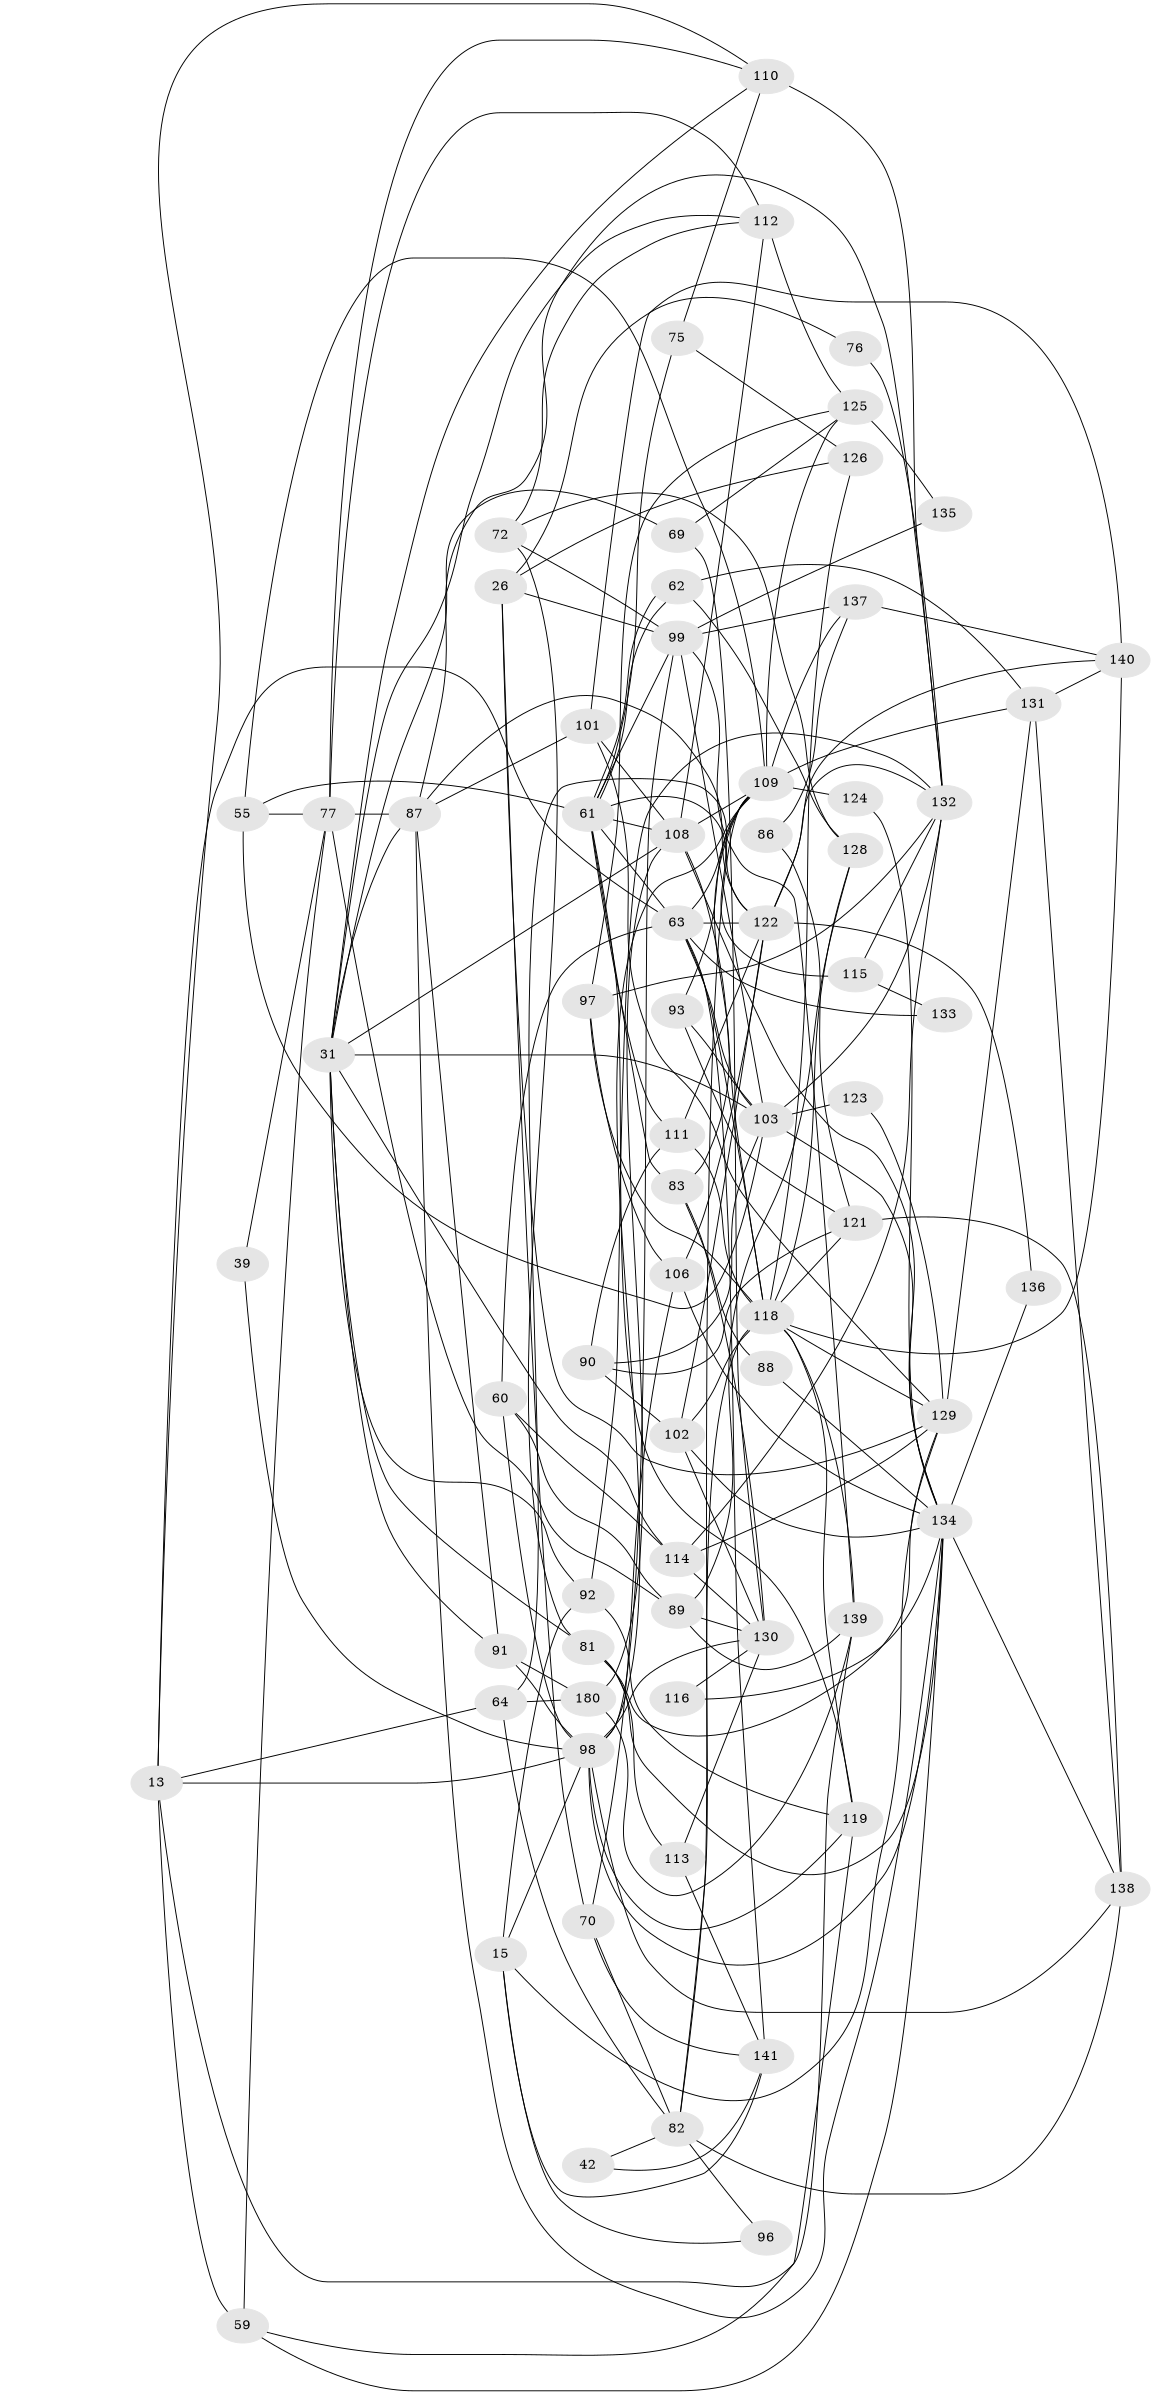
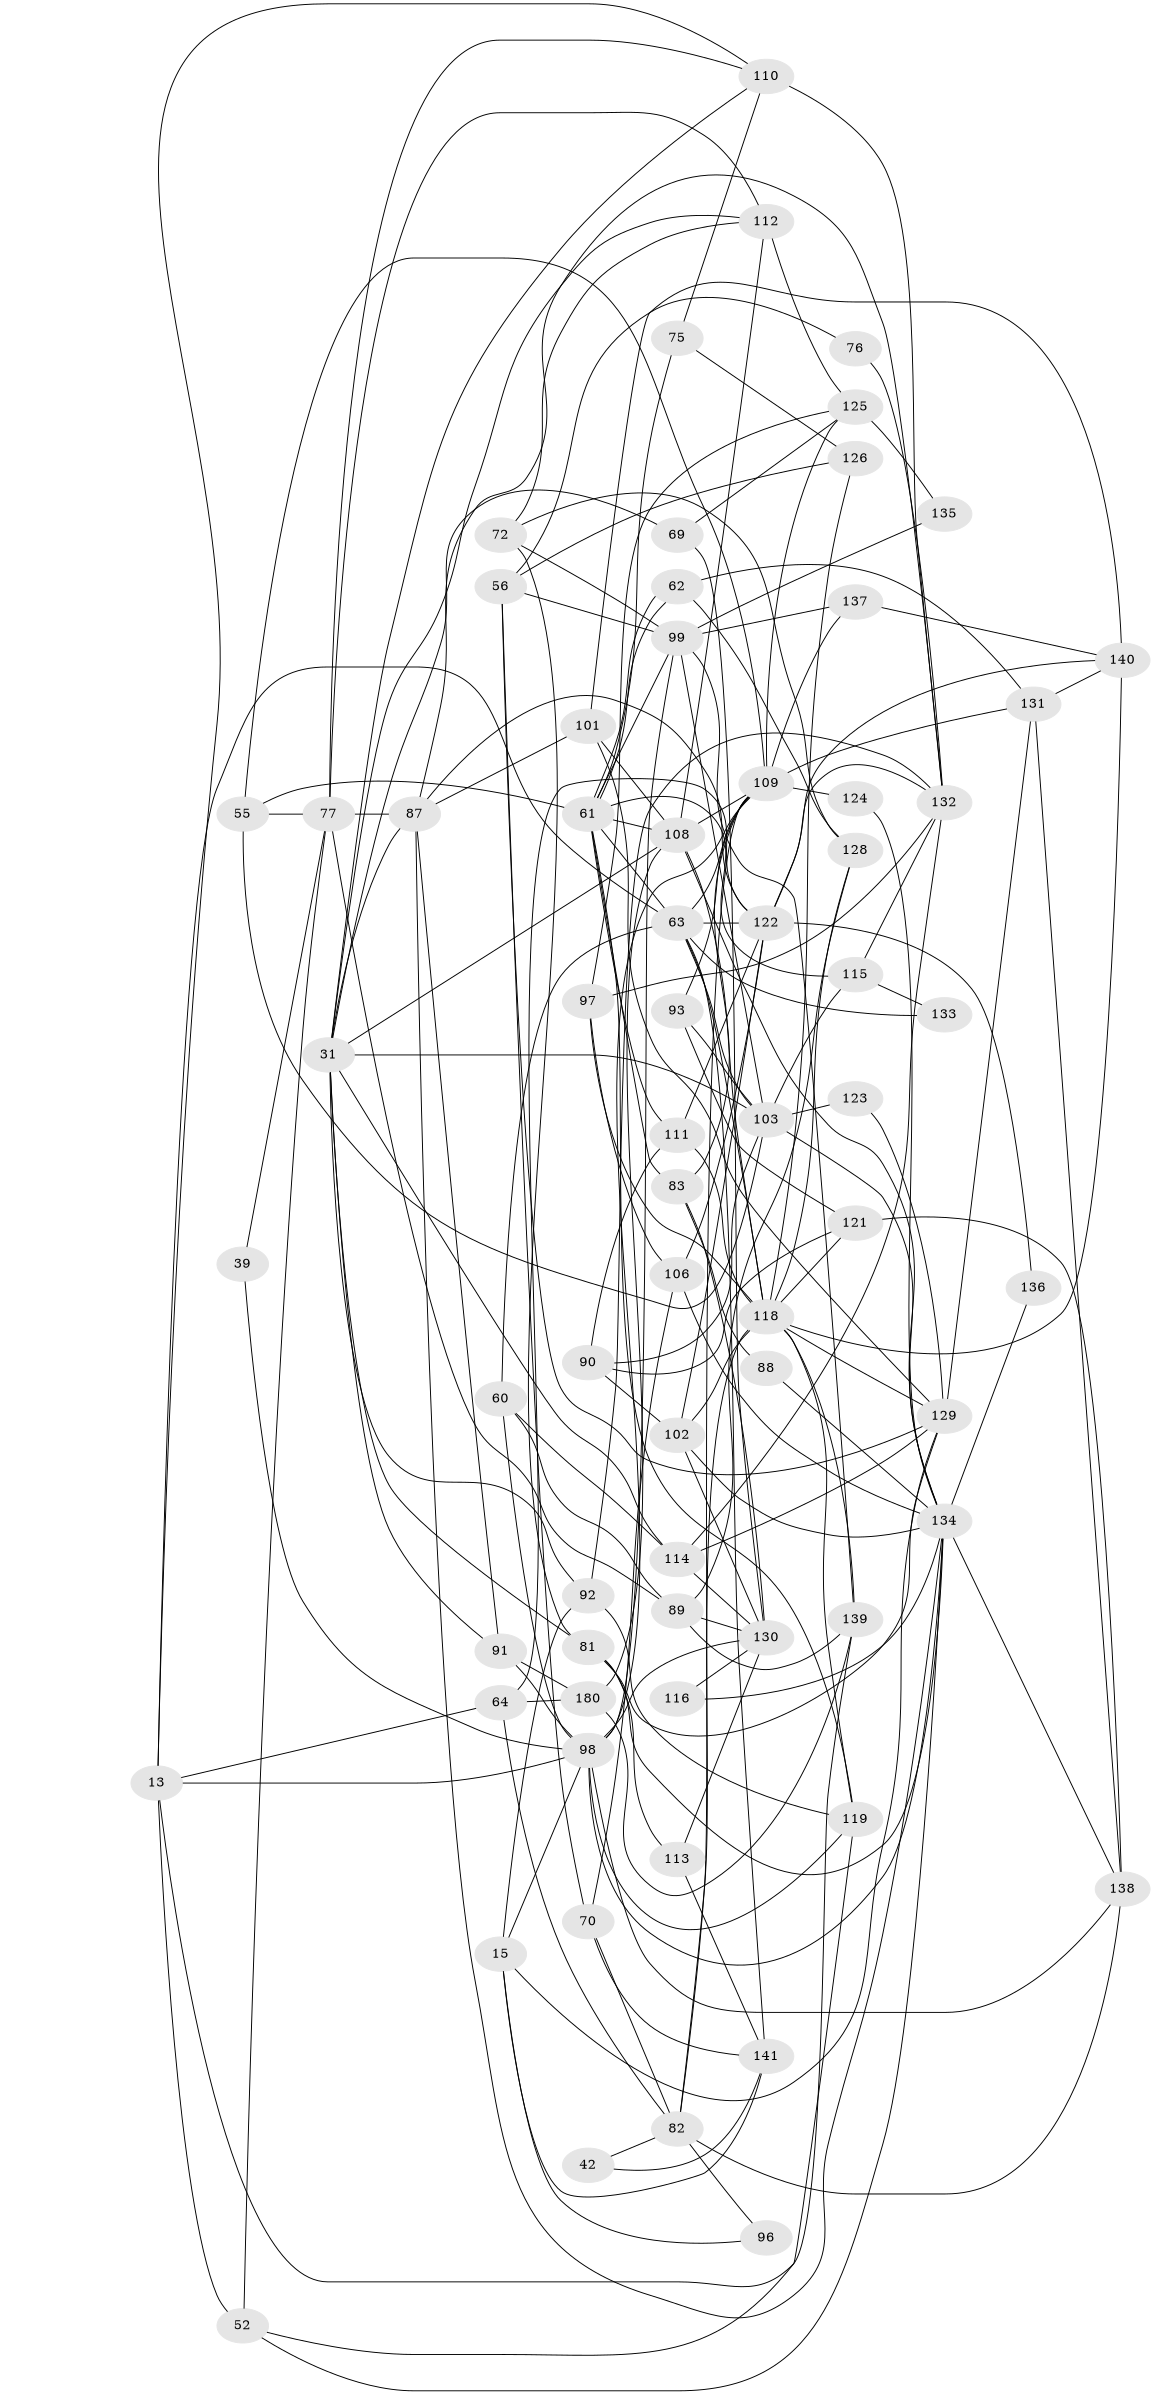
(501, 587) -> (501, 587)
(766, 835) -> none
(893, 980) -> (795, 1062)
(243, 2326) -> (243, 2326)
